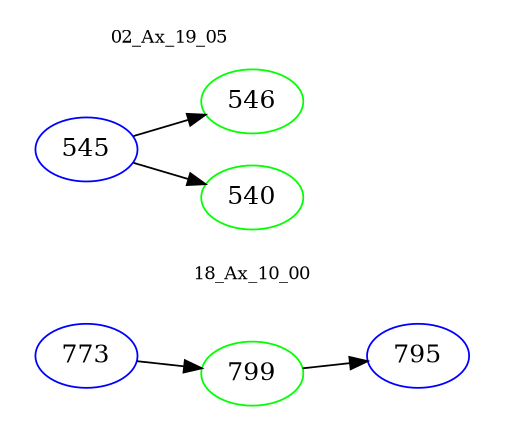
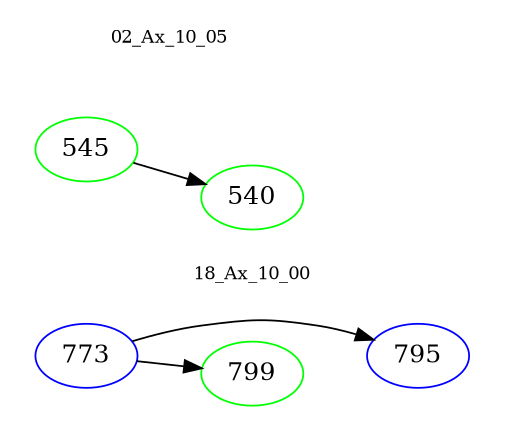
(169, 38) -> (169, 38)
(252, 101) -> none
(86, 149) -> (86, 149)
(326, 366) -> (244, 321)
